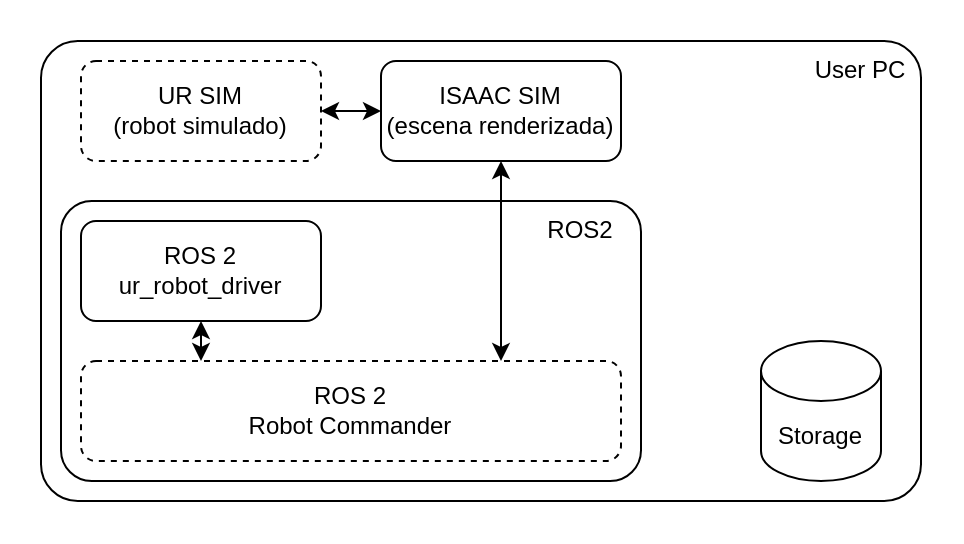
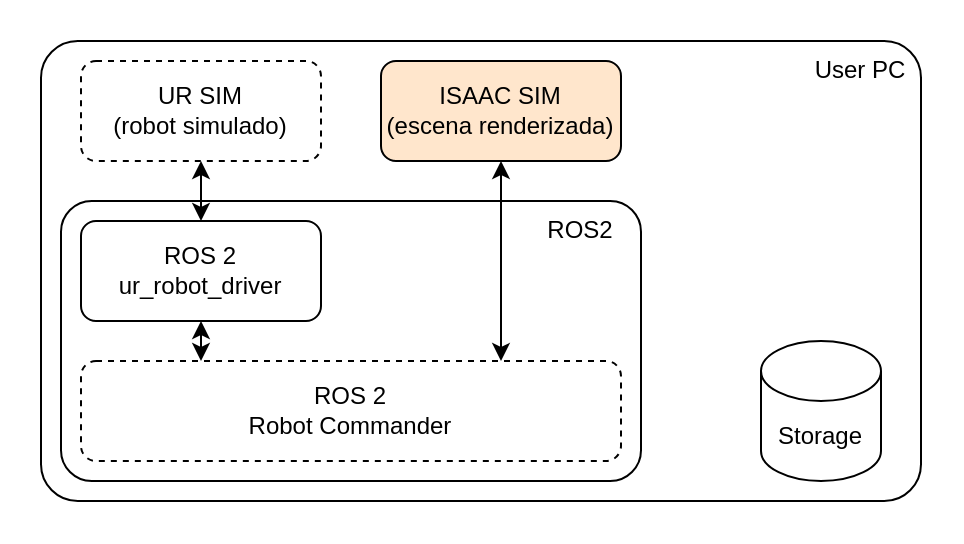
(351, 111) -> (201, 191)
(501, 111) -> (501, 111)
